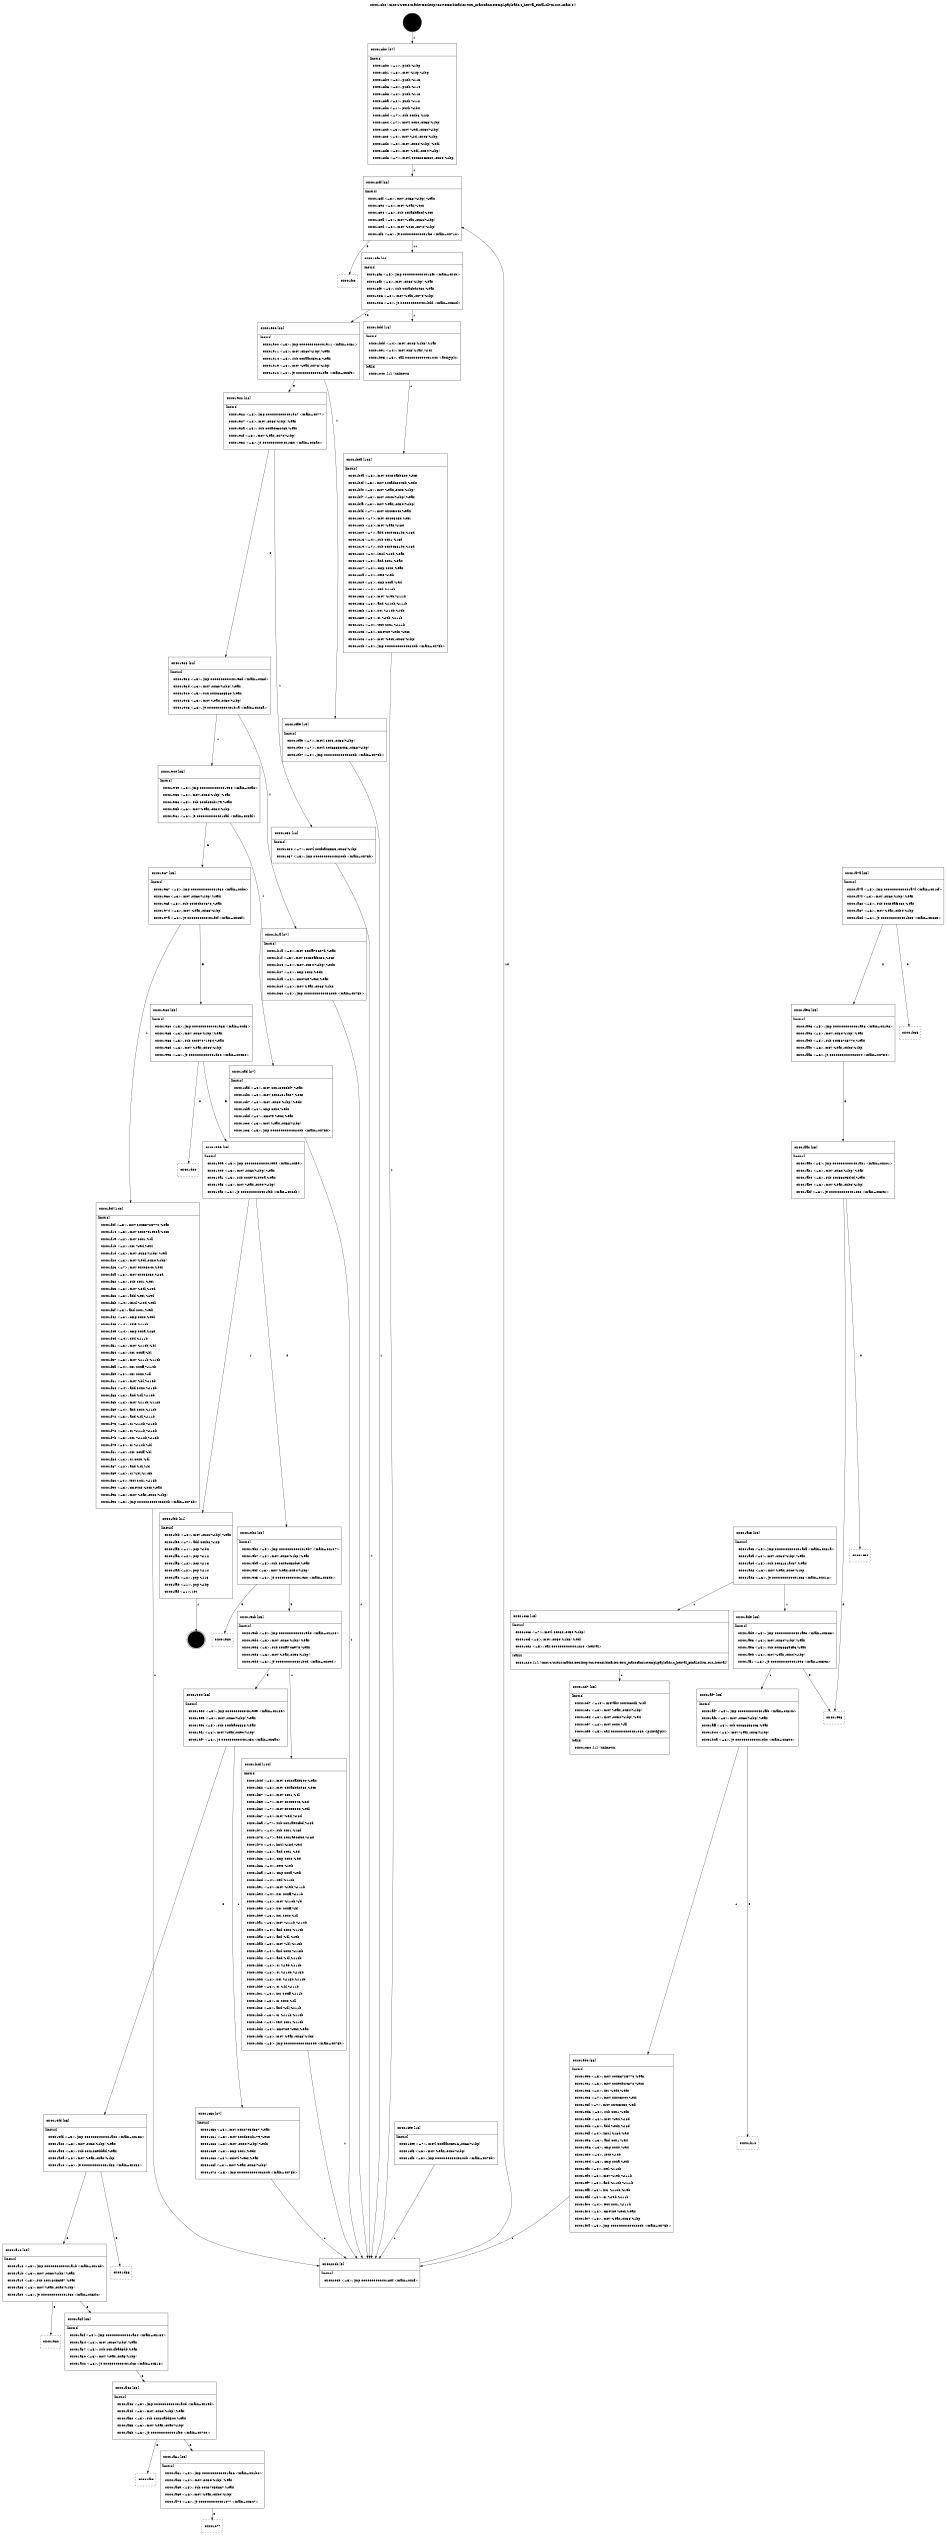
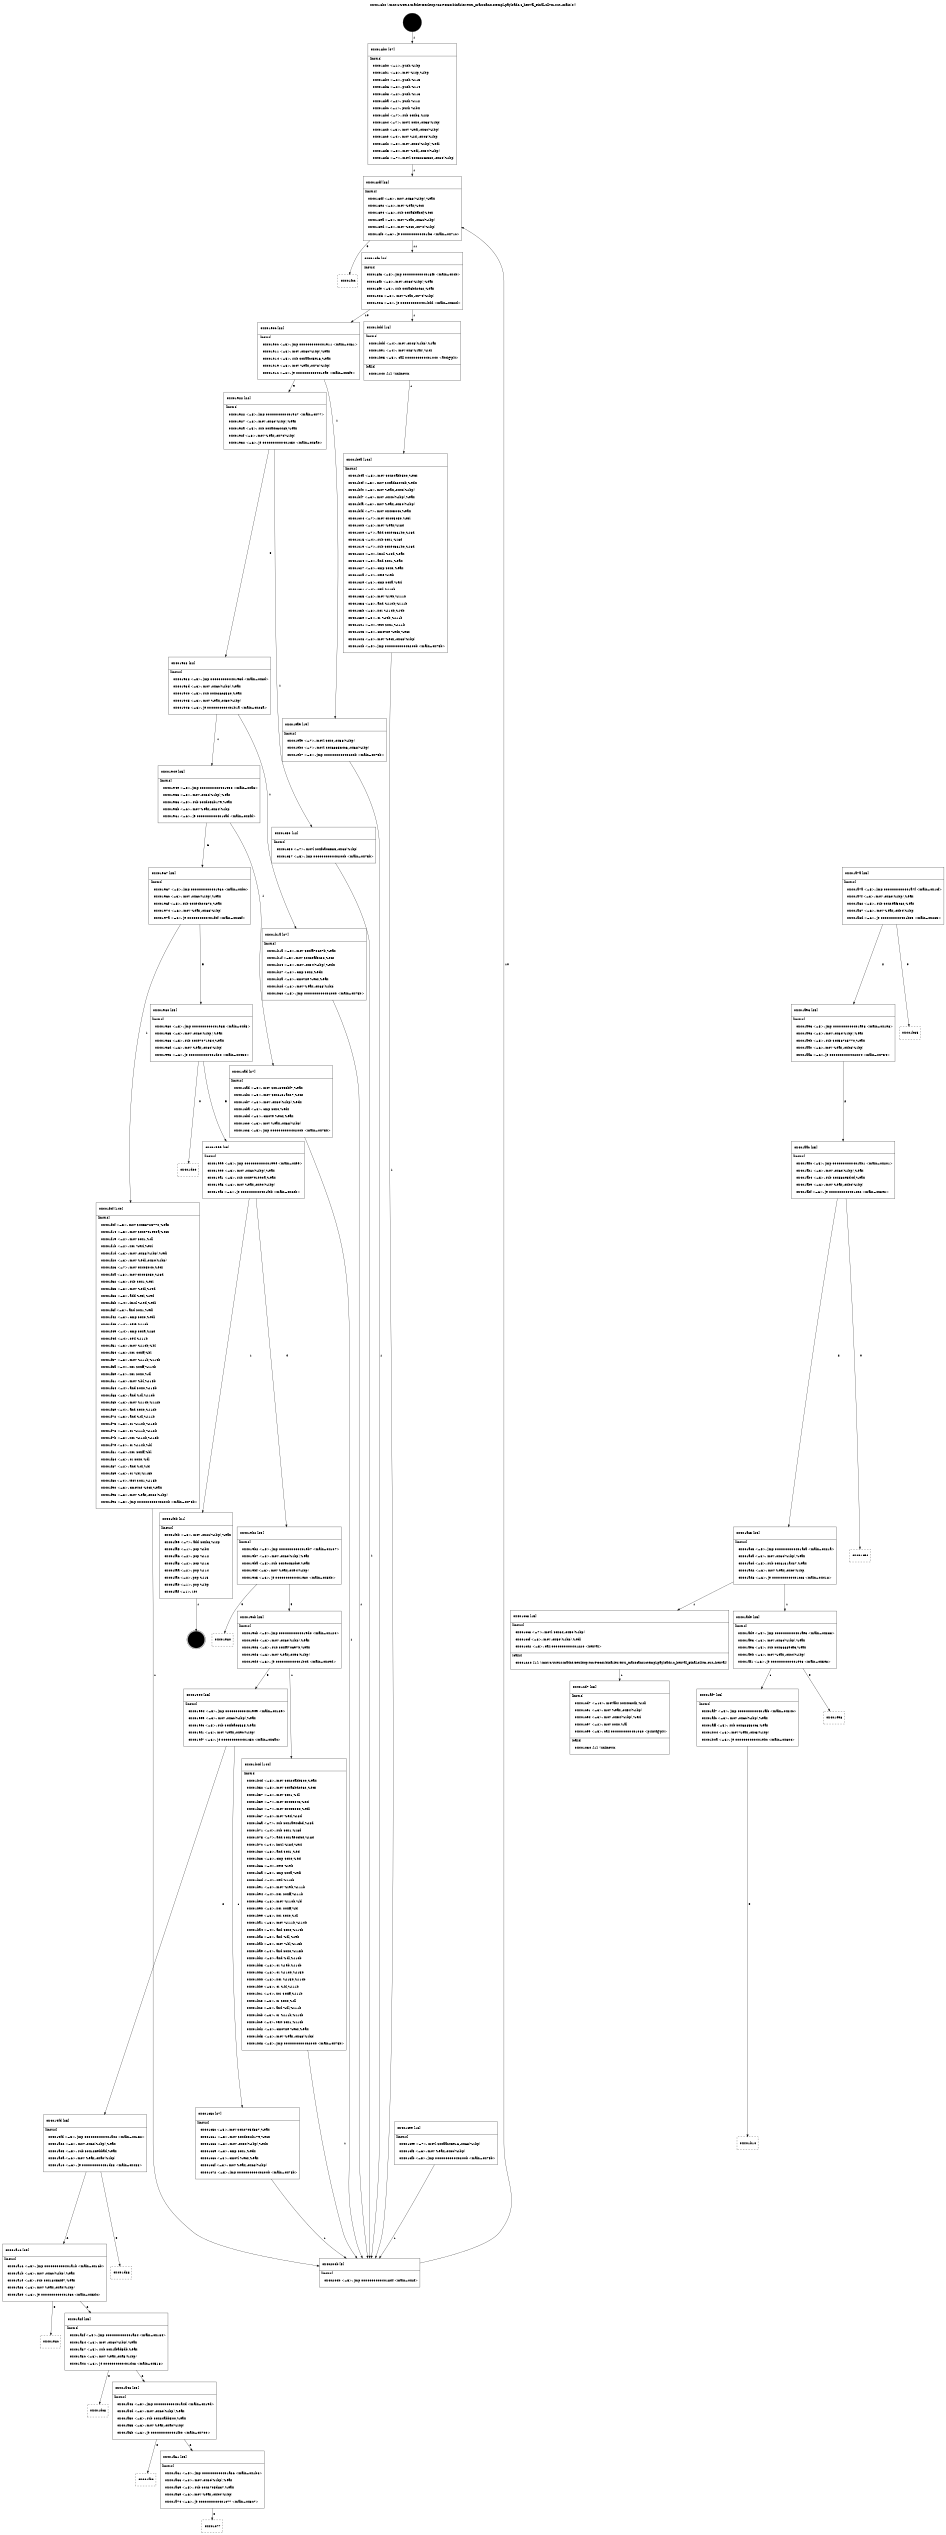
(366, 316) -> (366, 316)
(845, 1454) -> (812, 1361)
(622, 2143) -> none
none -> (98, 2411)
